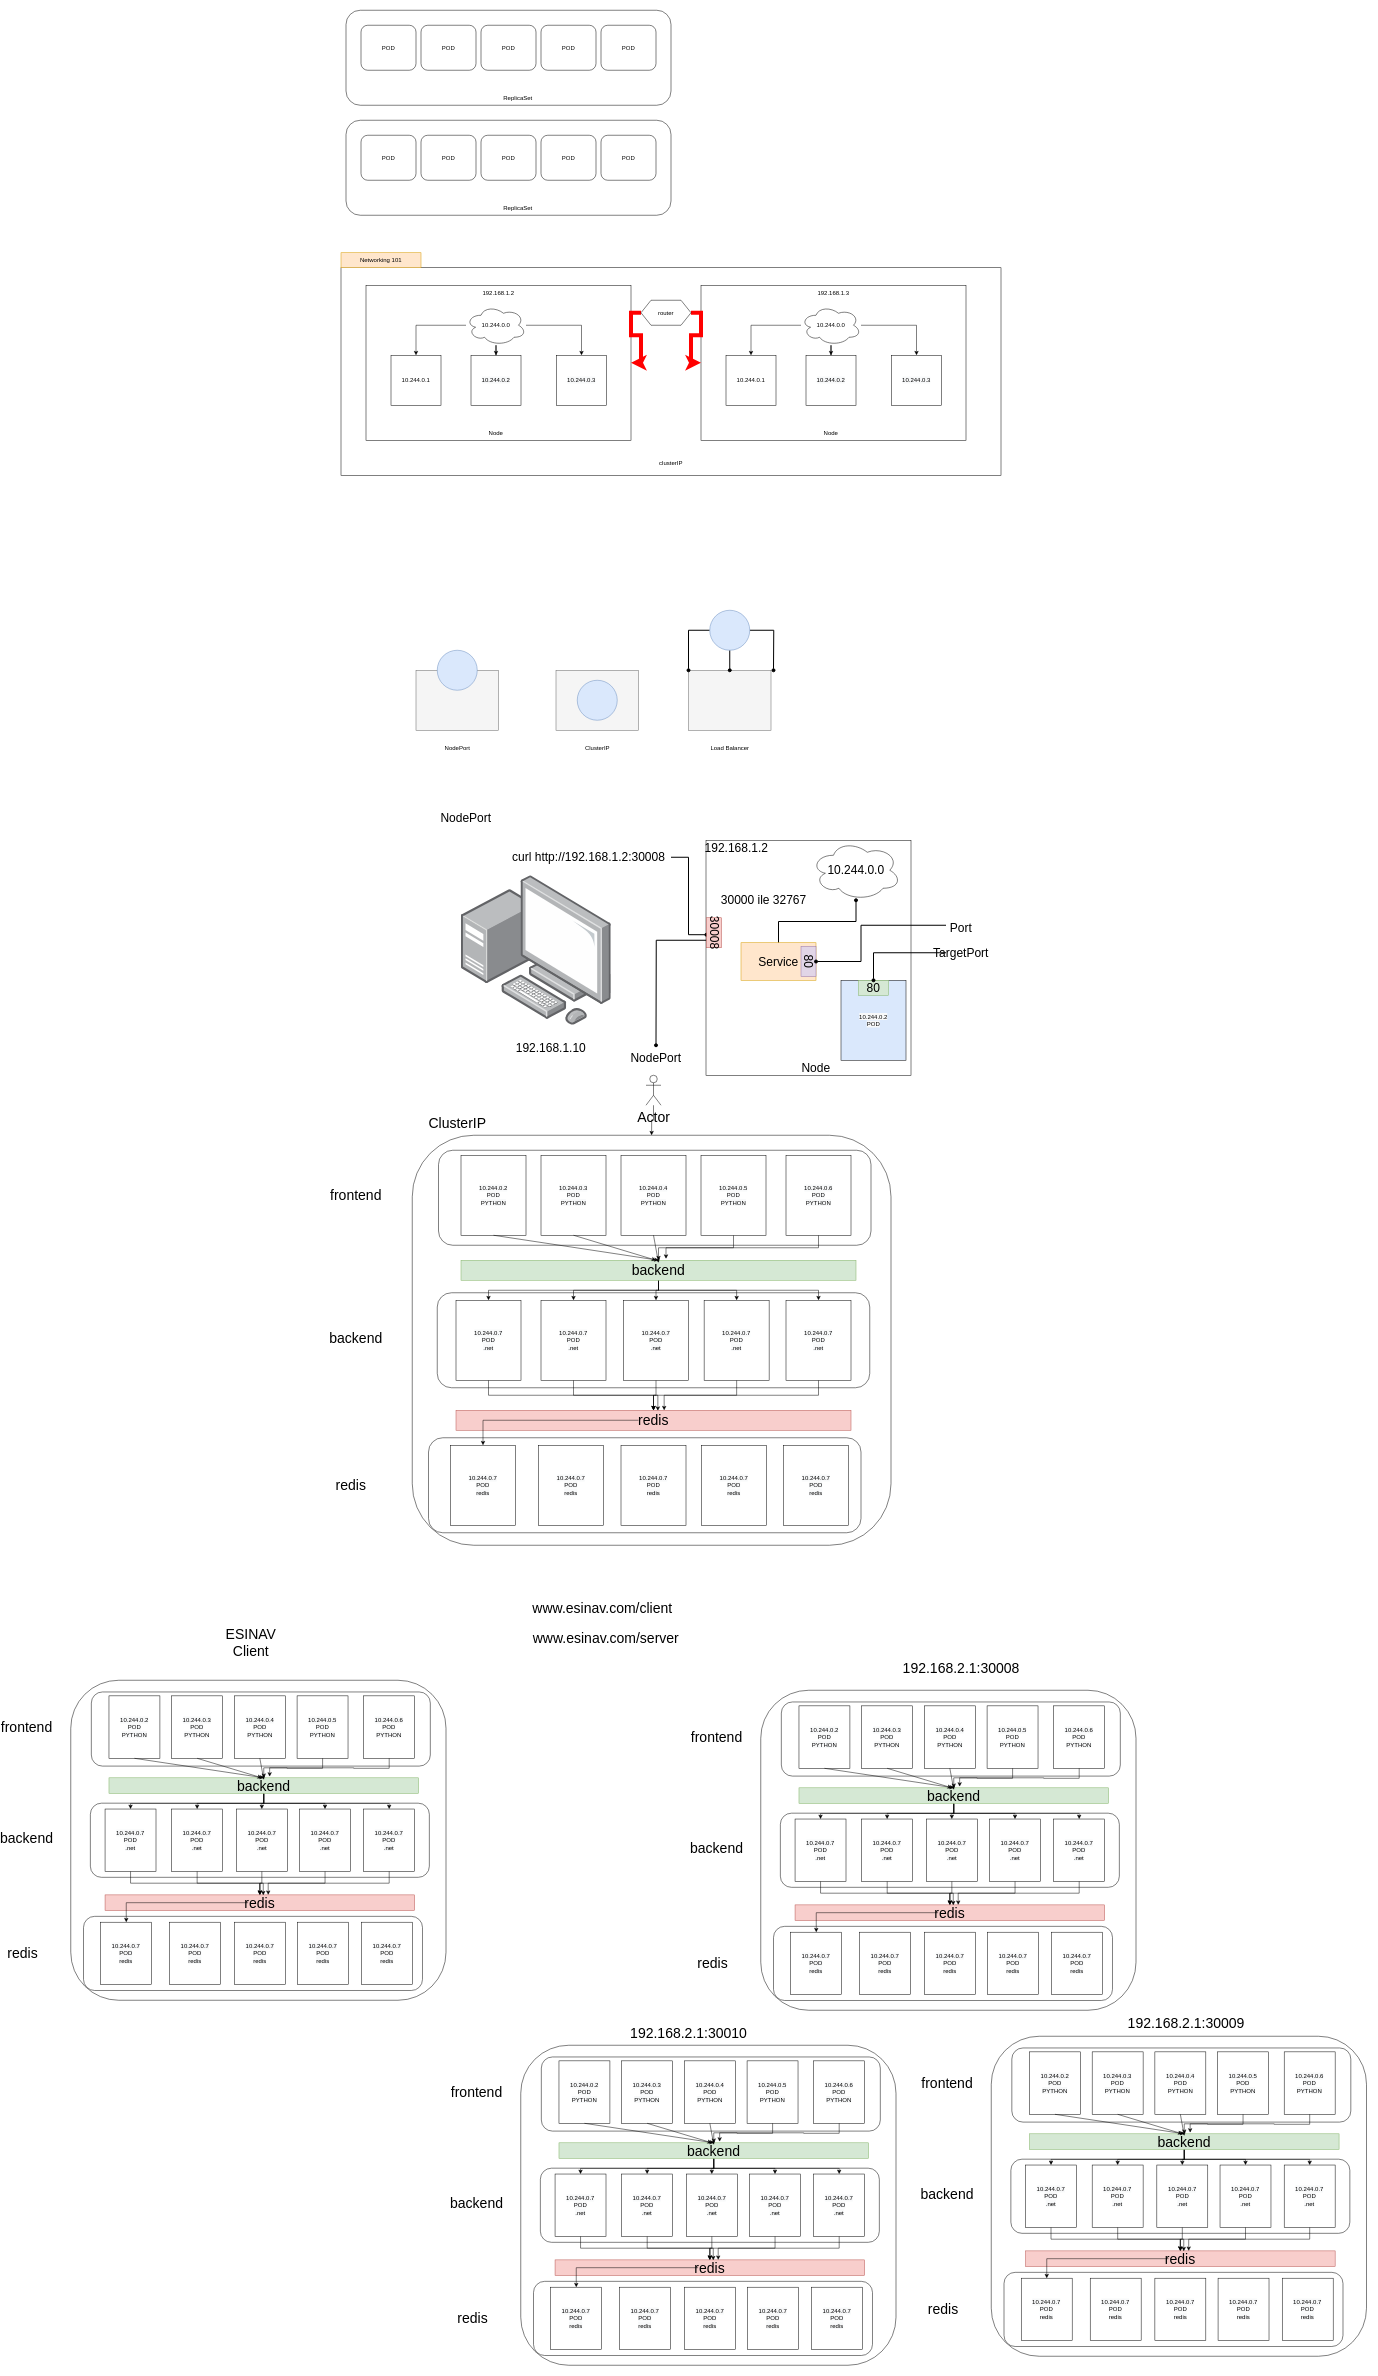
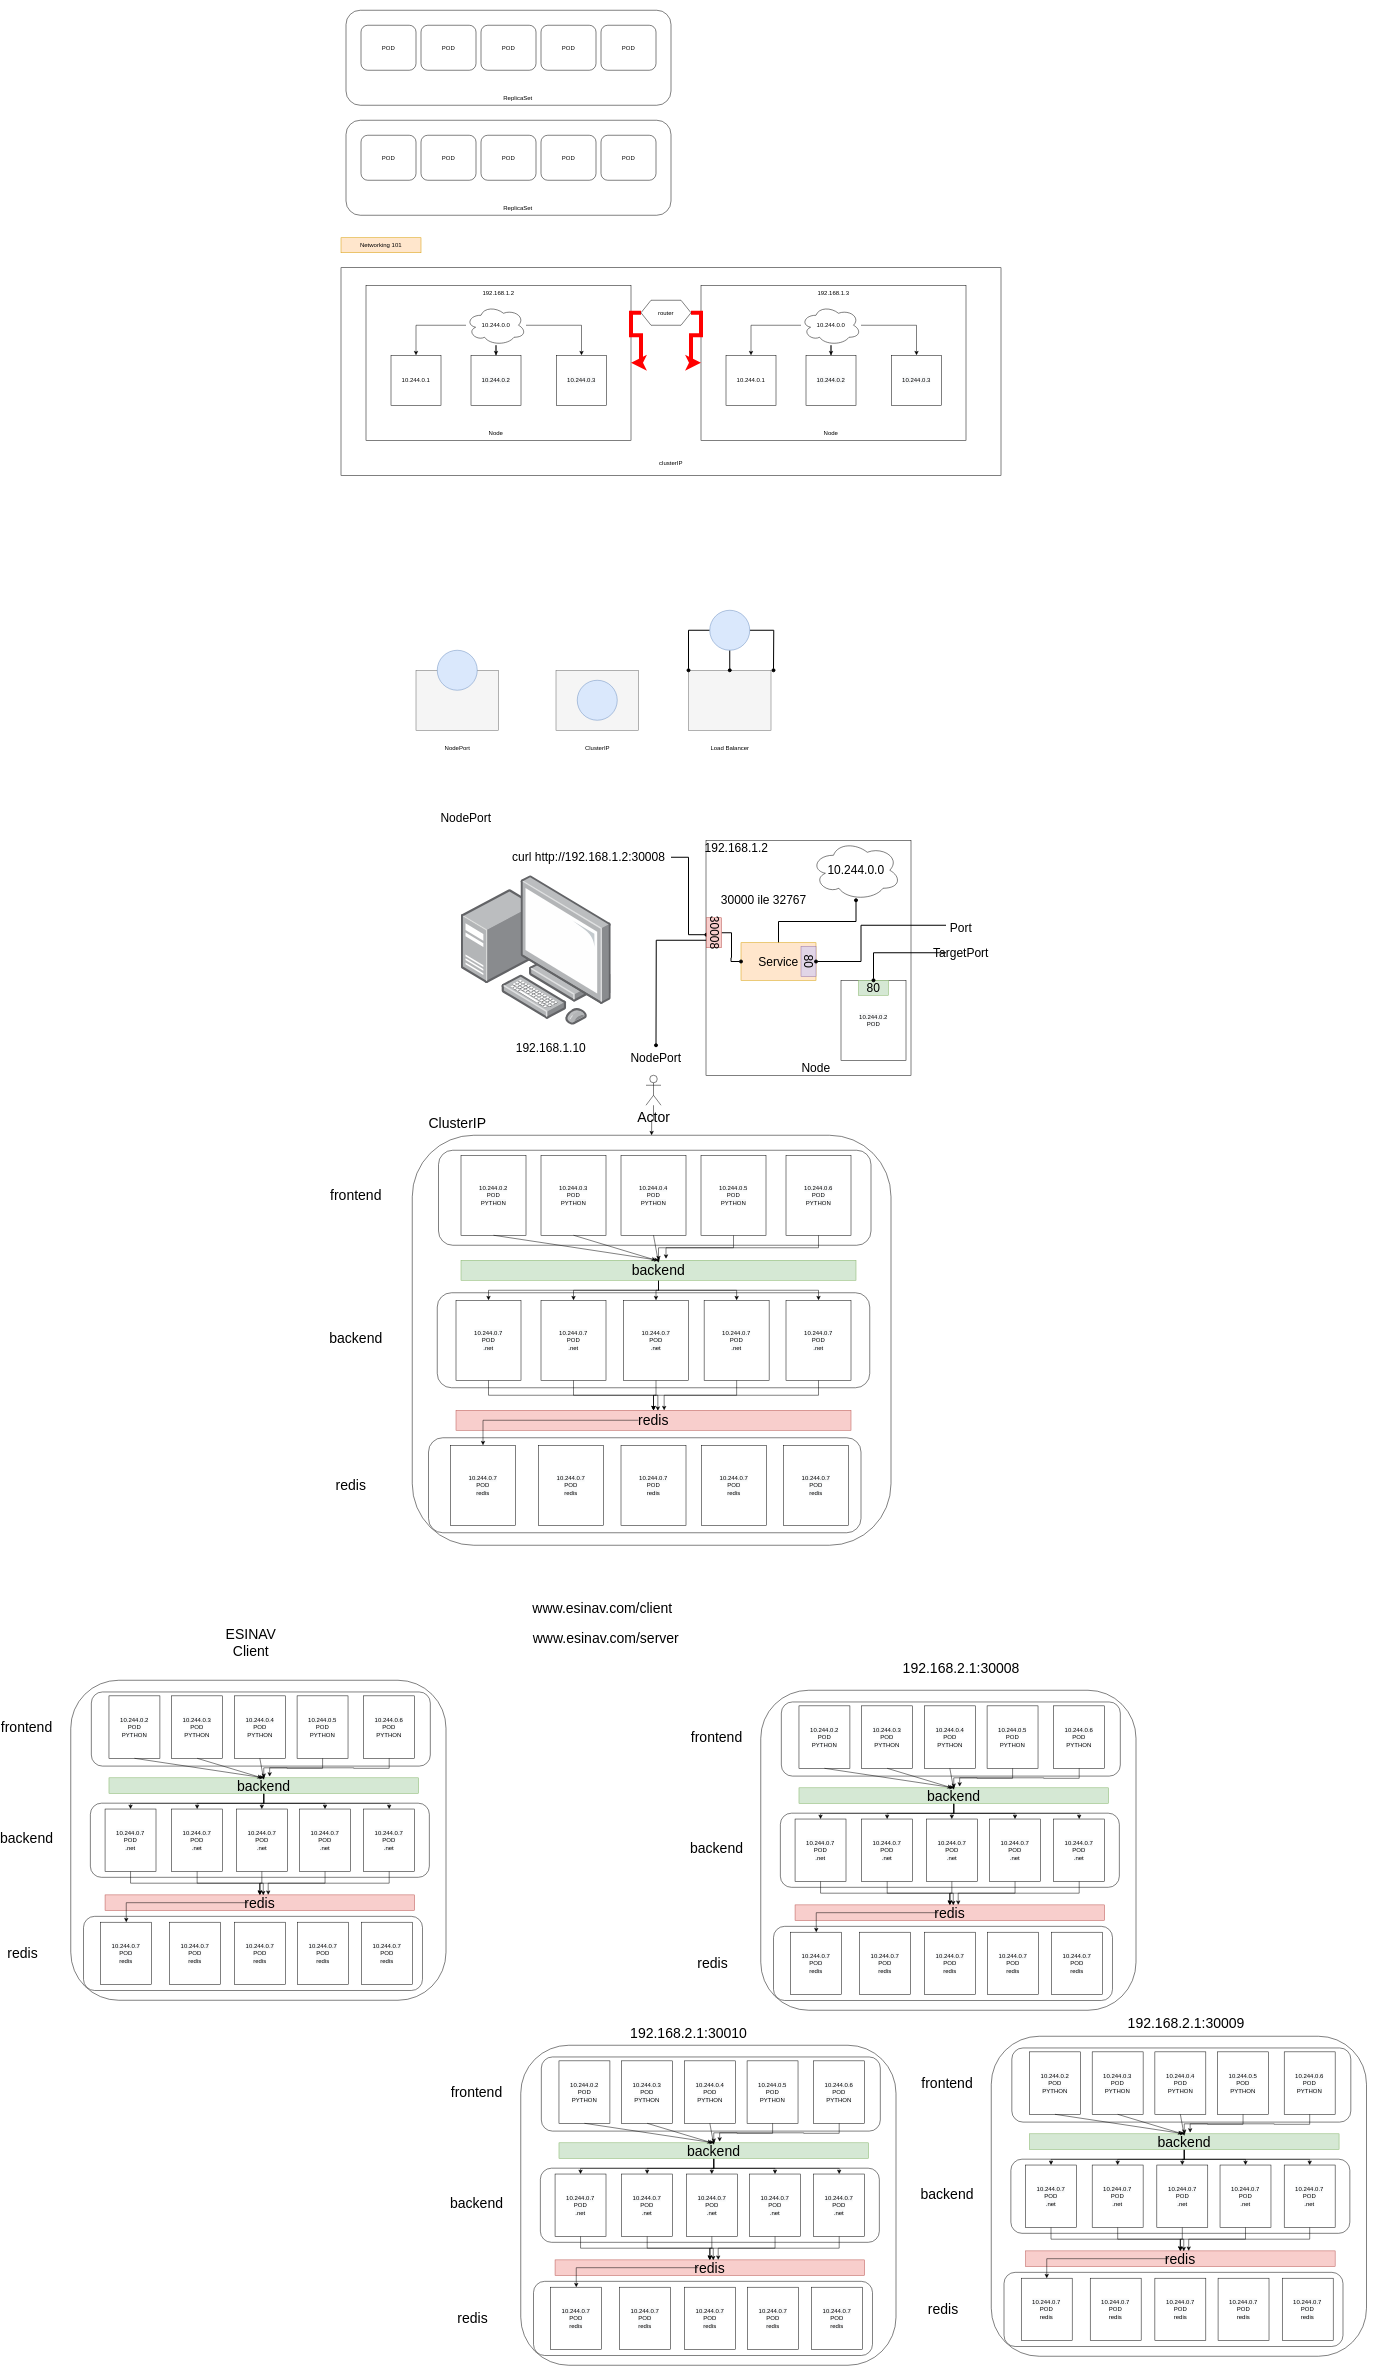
(381, 260) -> (381, 245)
none -> (731, 946)
(873, 1020) -> (873, 1020)
